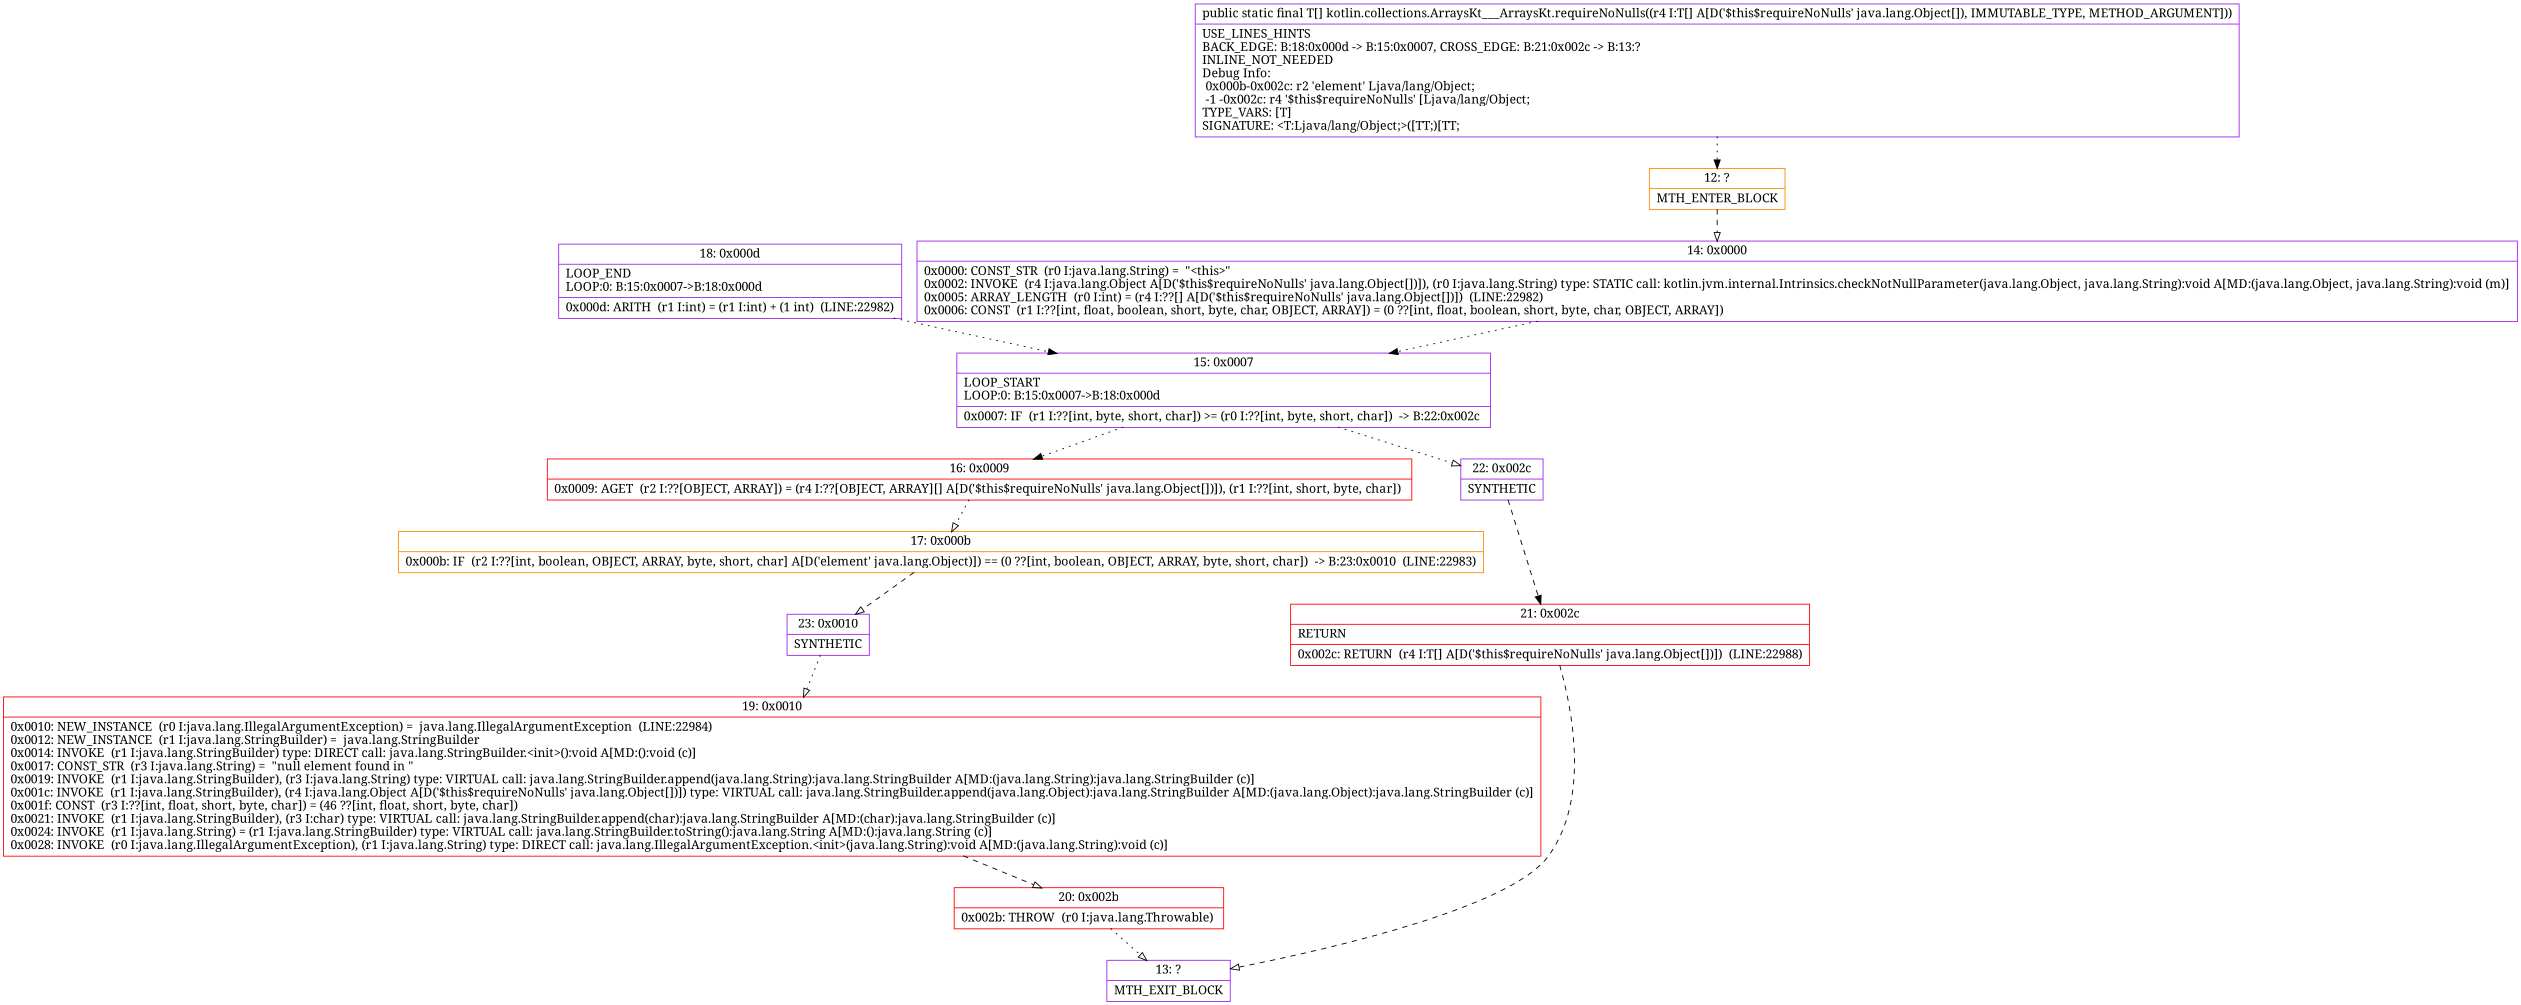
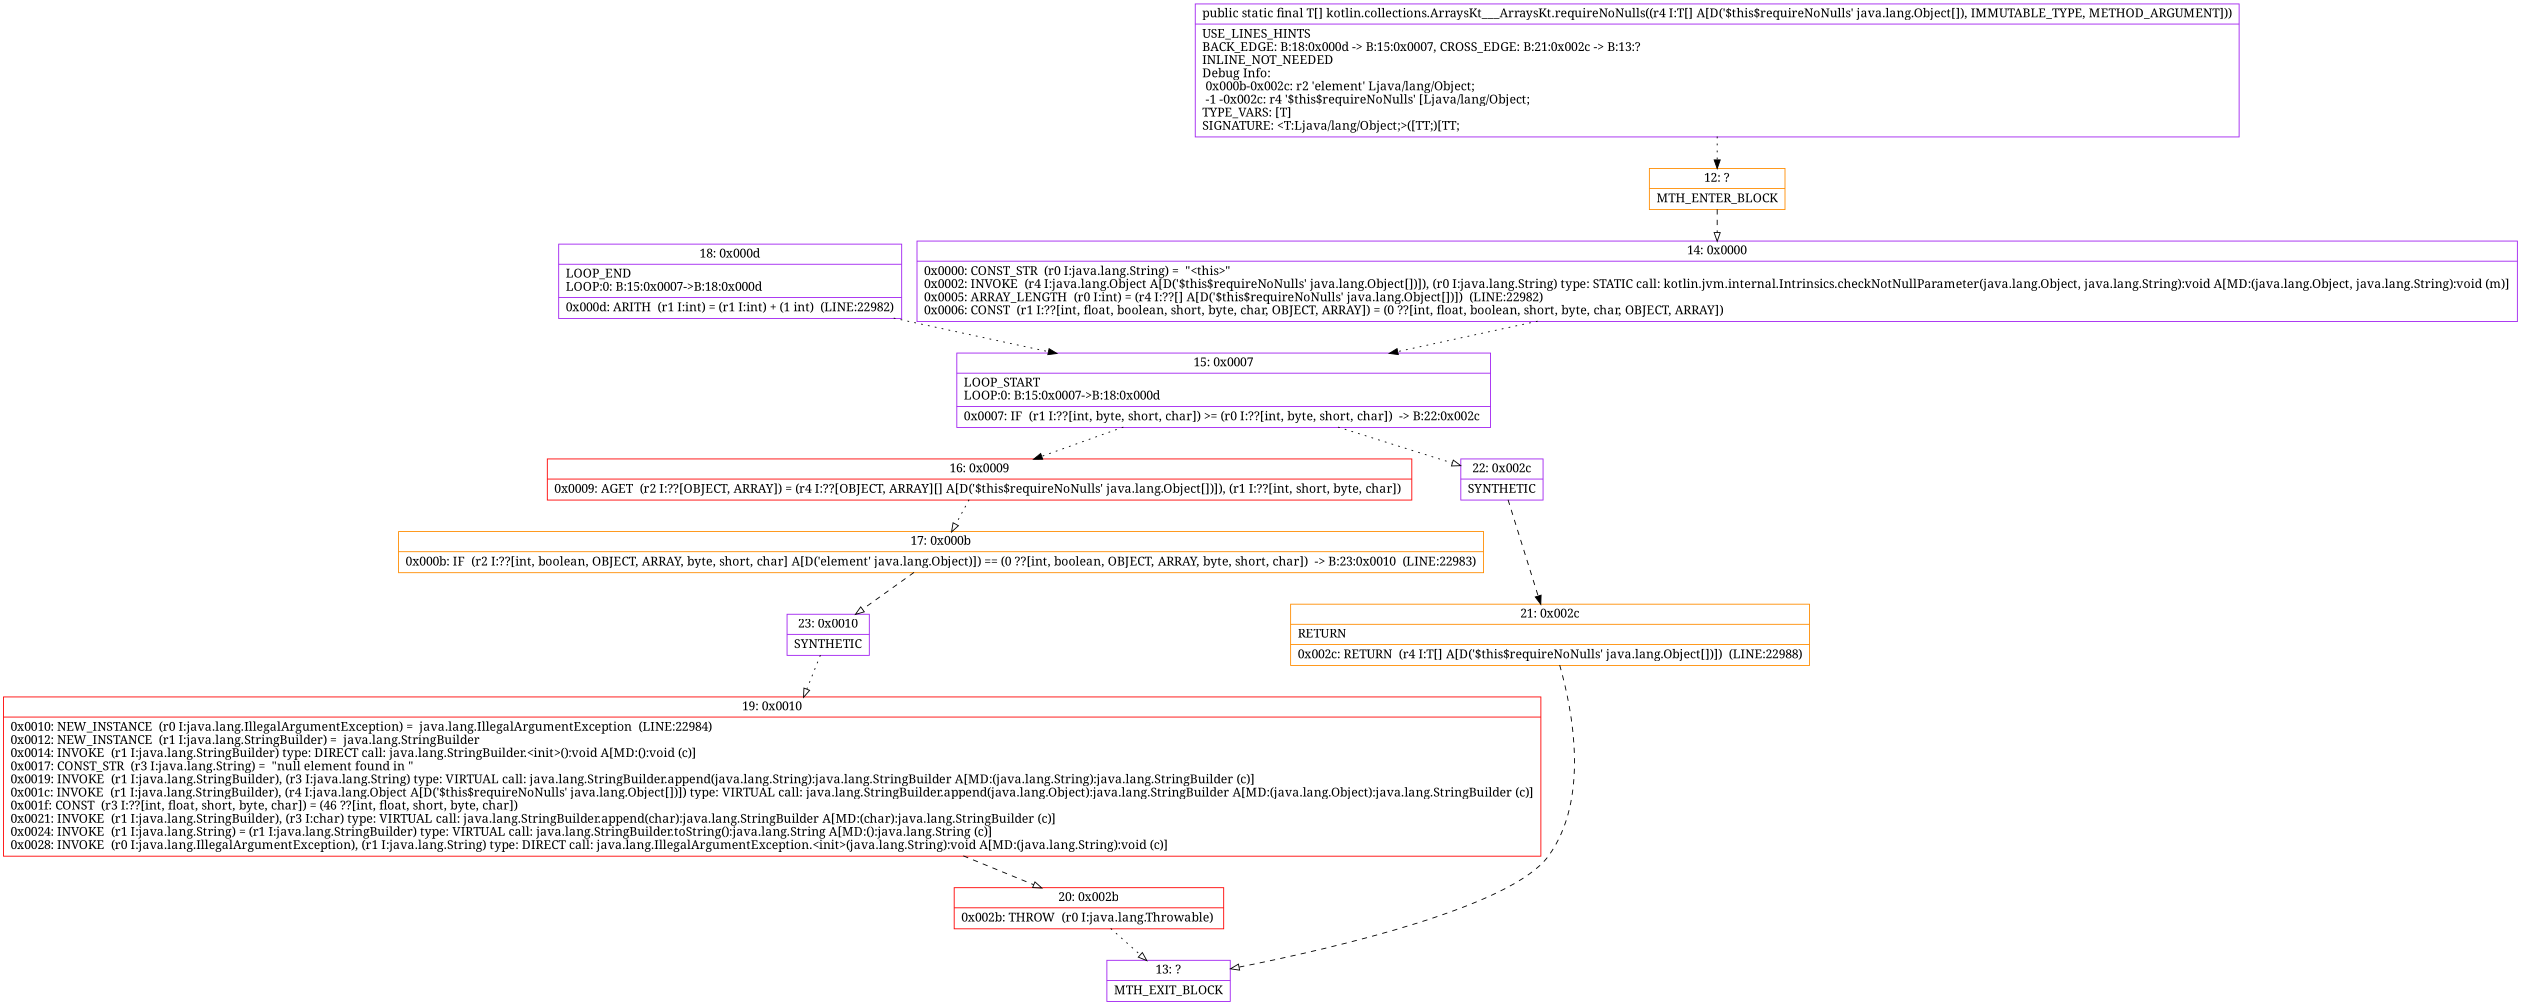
(1550, 635) -> (1550, 635)
